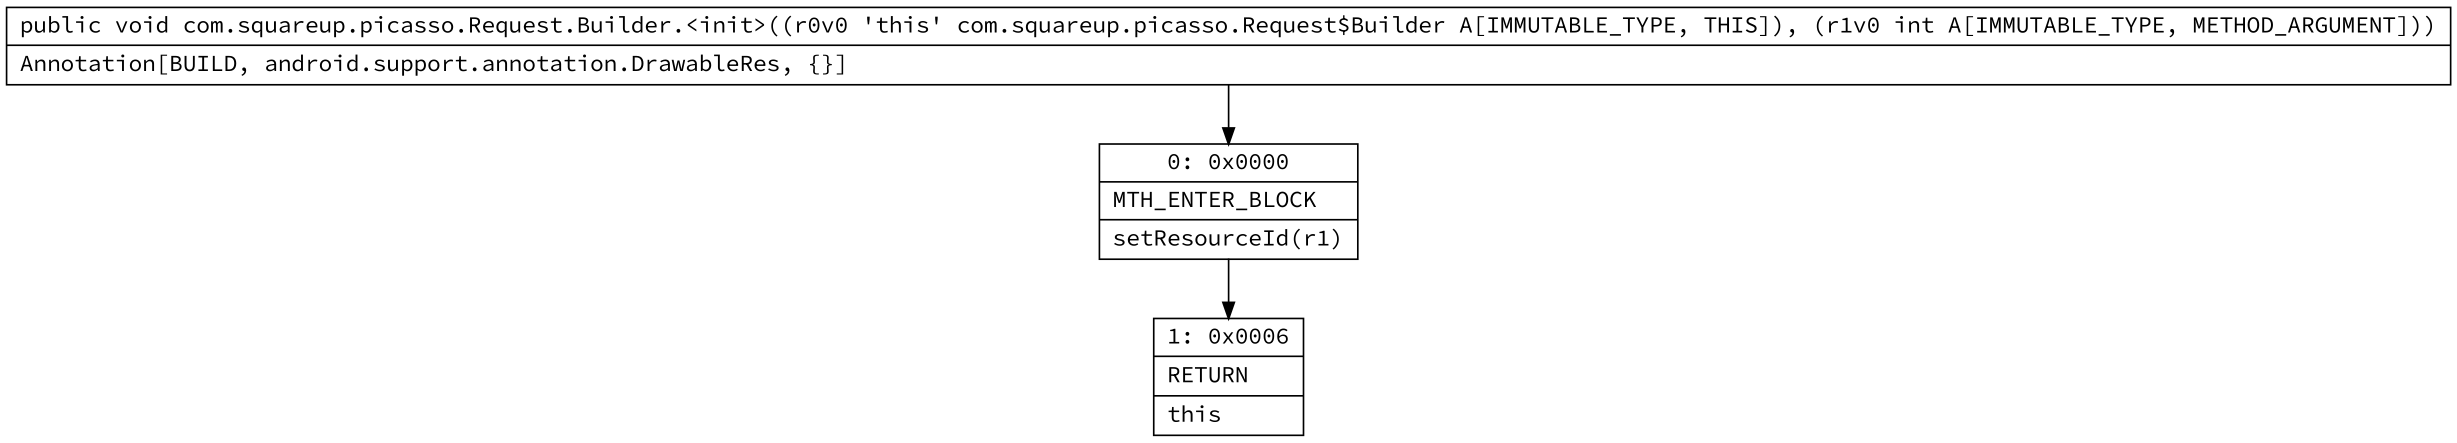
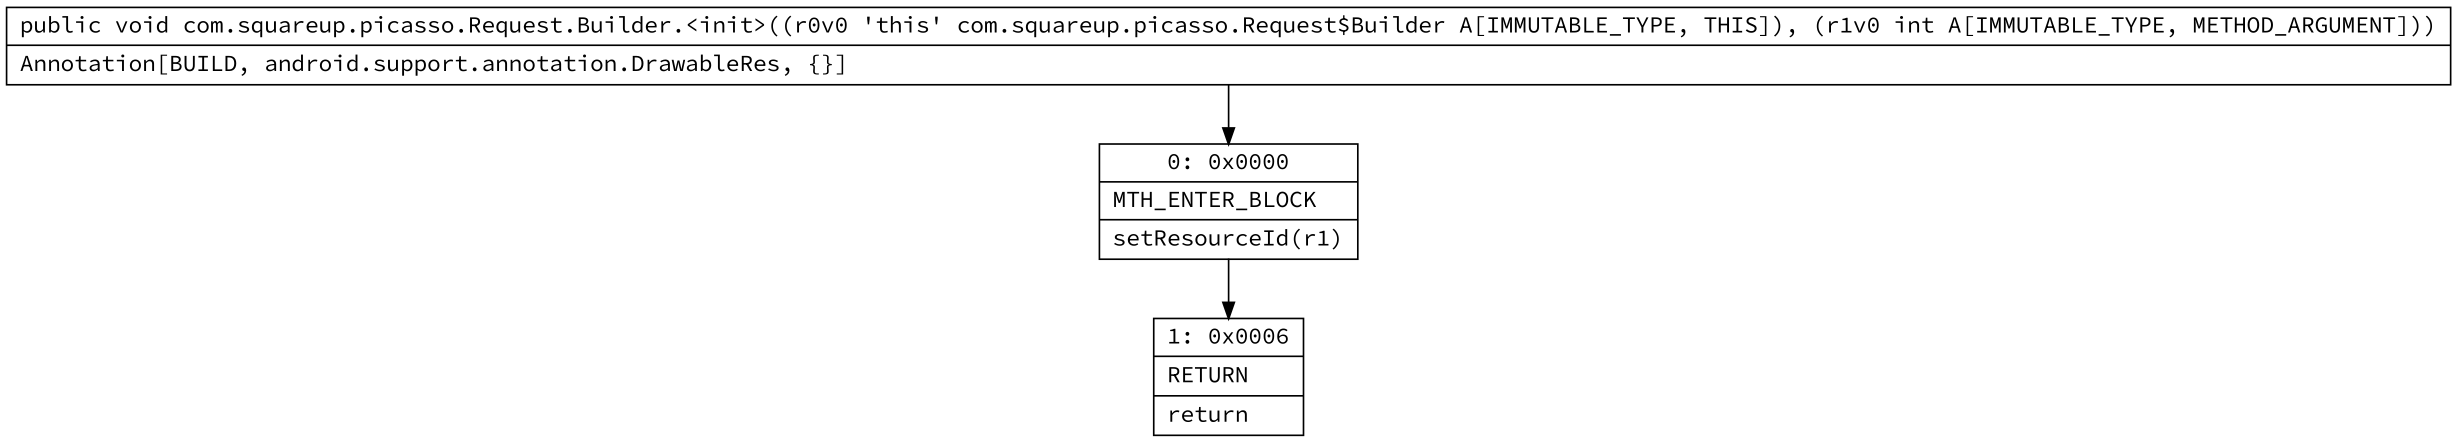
(1195, 415) -> (1208, 415)
